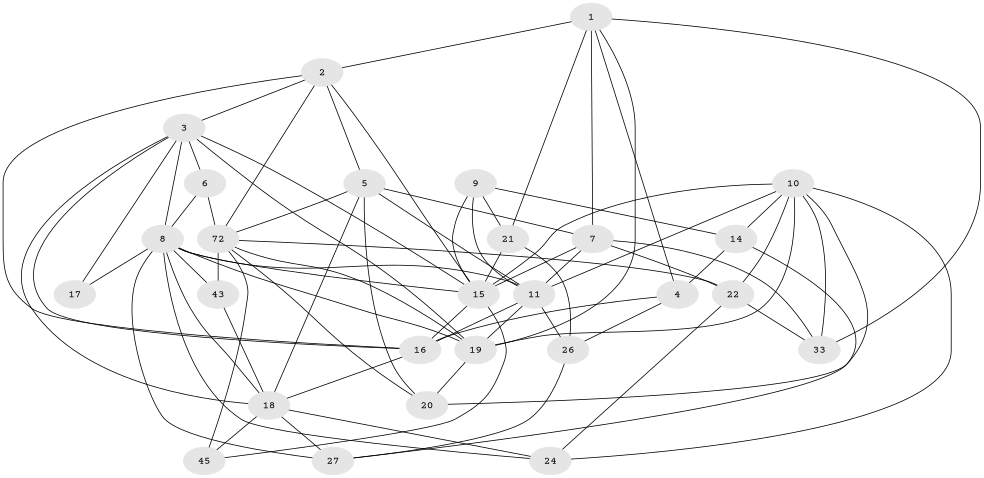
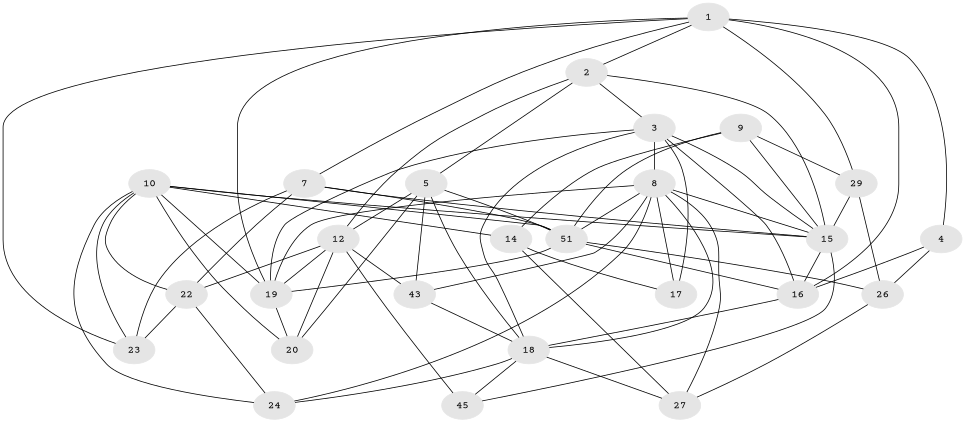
(205, 183) -> none
(479, 211) -> (420, 239)
(218, 239) -> (338, 239)
(508, 239) -> (856, 183)
(707, 267) -> (591, 271)
(5, 271) -> (897, 116)
(534, 294) -> (567, 239)
(819, 350) -> (134, 350)
